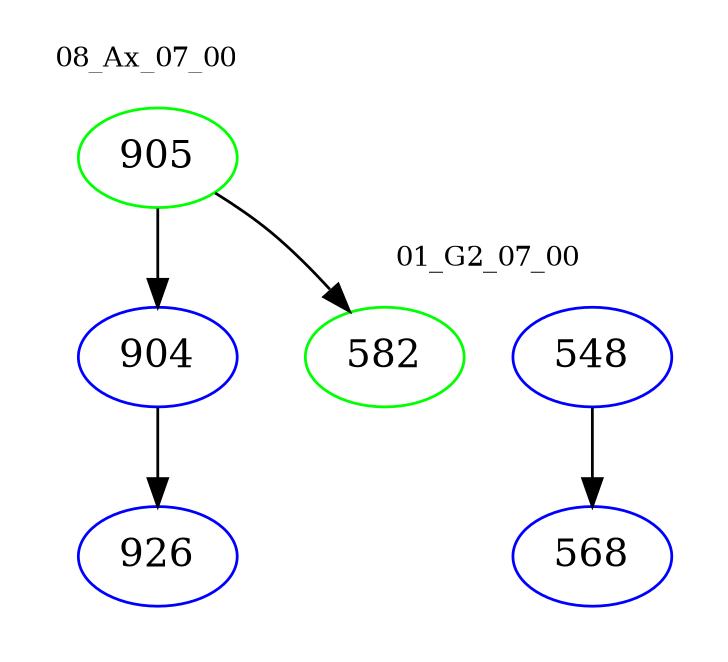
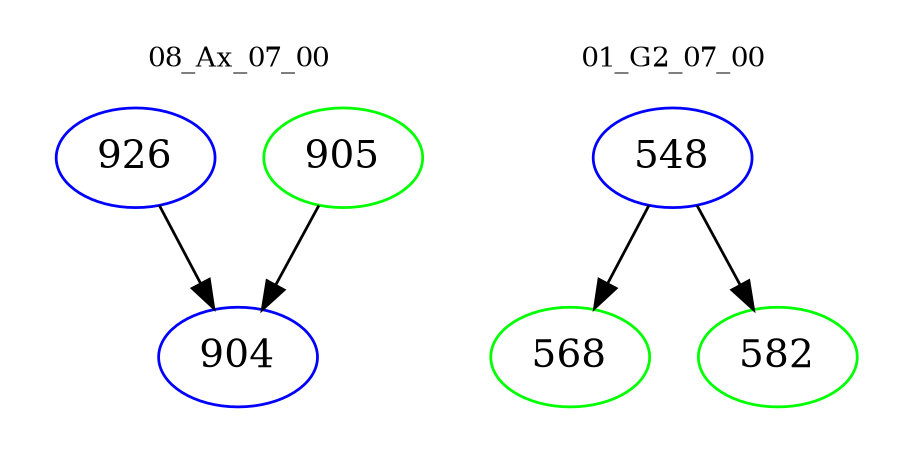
(301, 260) -> (718, 245)
(158, 443) -> (180, 244)
(592, 556) -> (570, 357)
